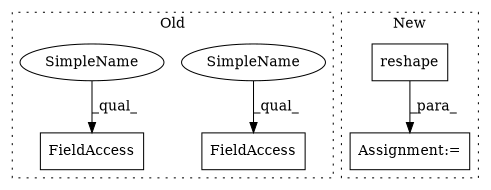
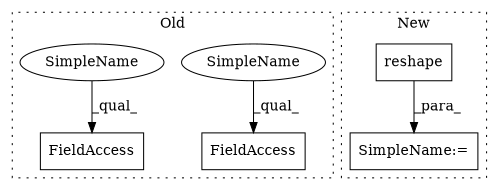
(410, 151) -> (414, 151)
